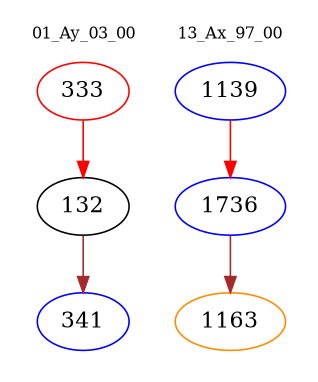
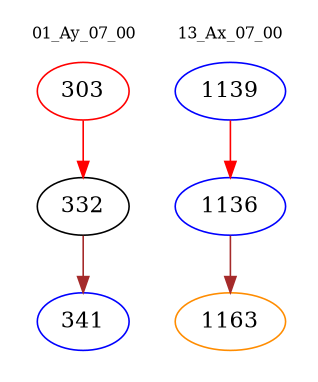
(84, 34) -> (84, 34)
(230, 34) -> (230, 34)
(83, 91) -> (83, 91)
(83, 206) -> (83, 206)
(230, 206) -> (230, 206)
